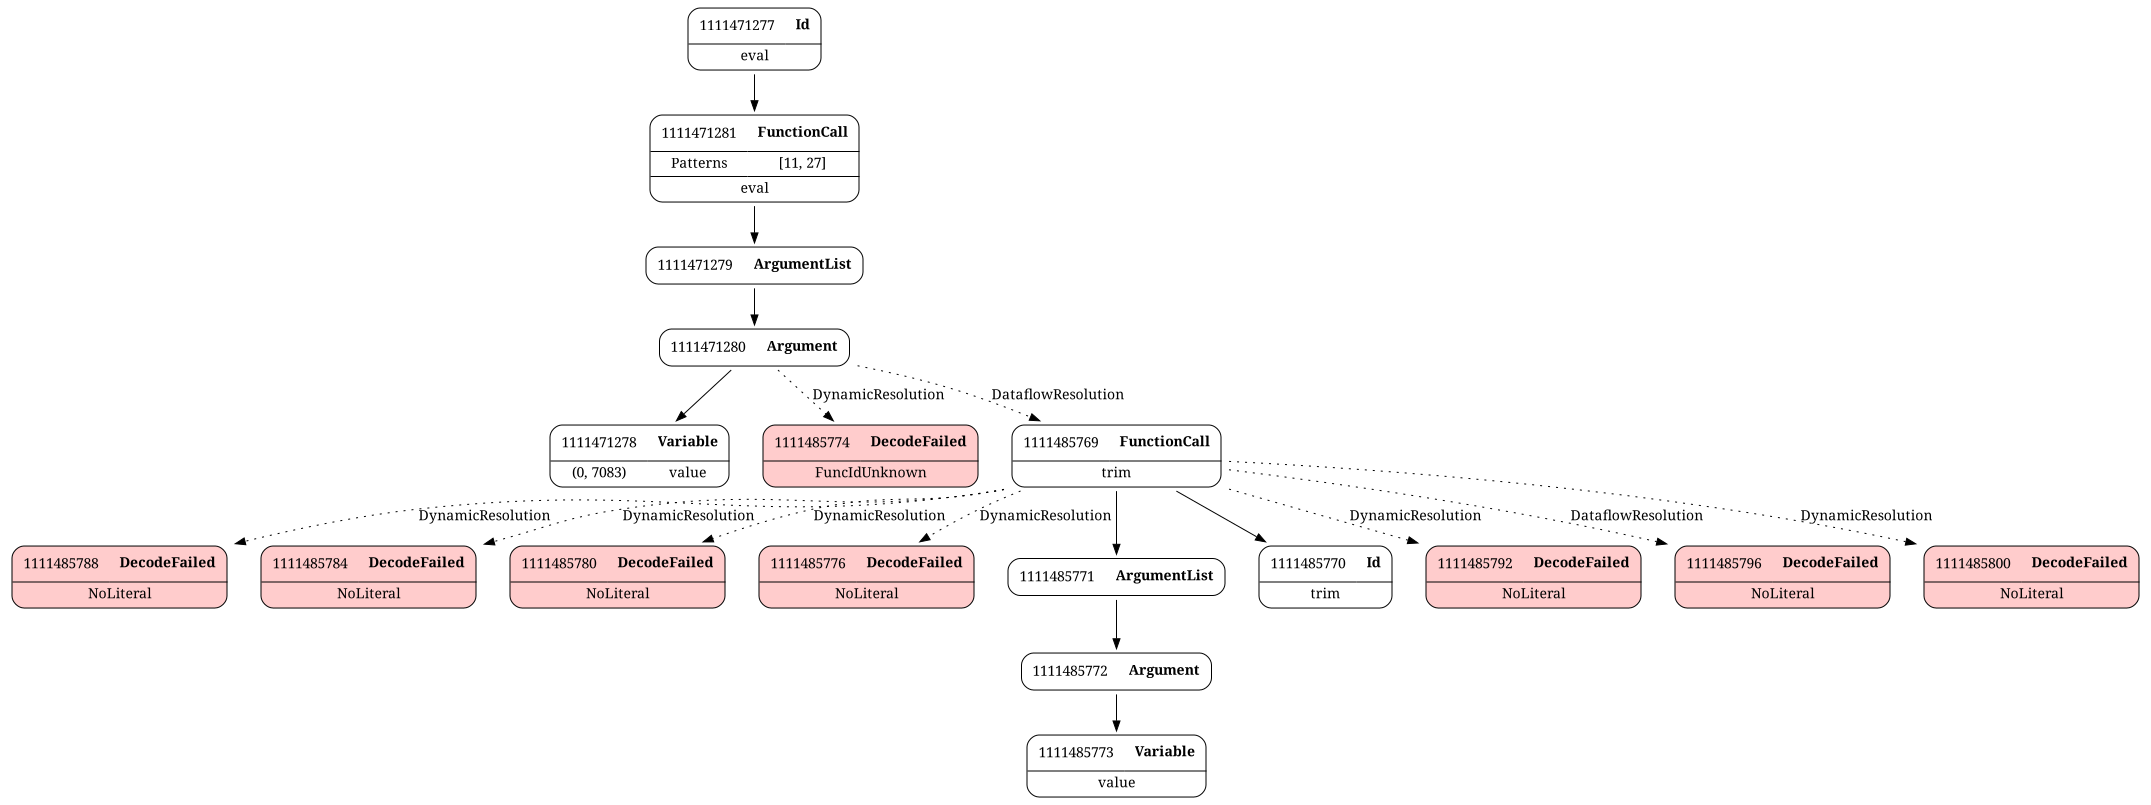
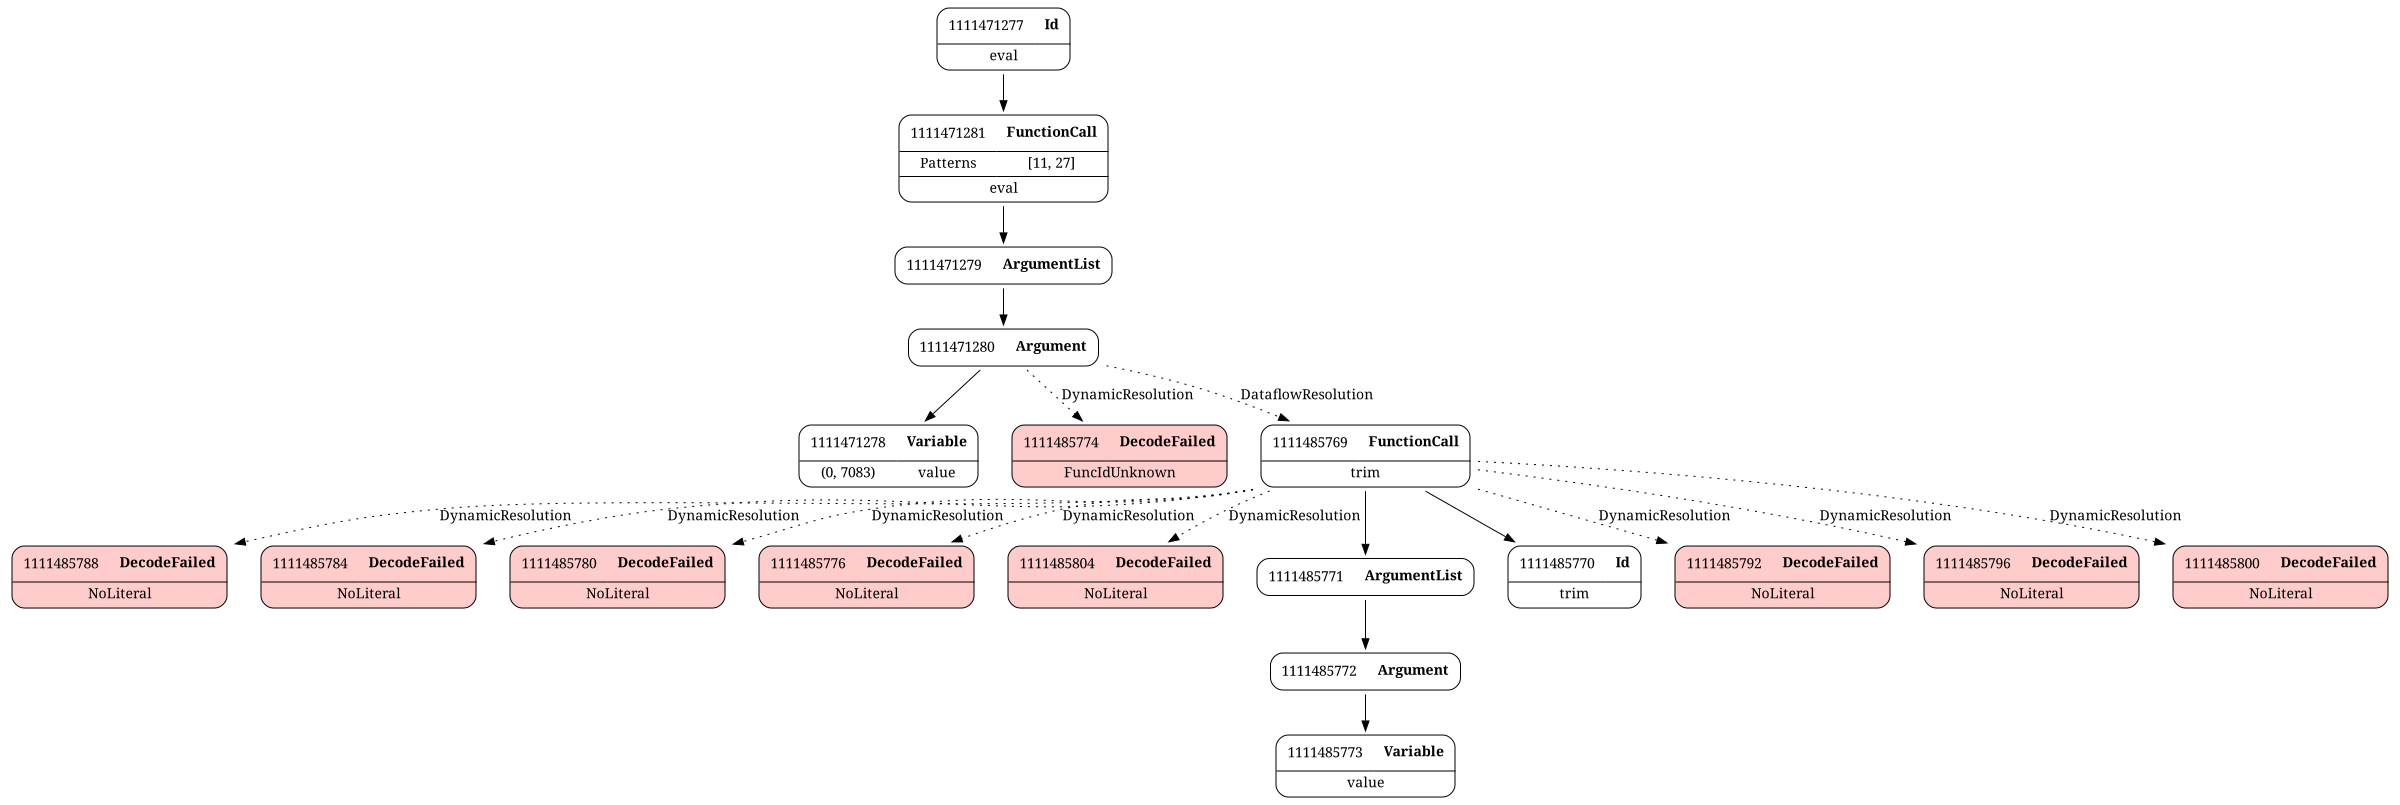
(1637, 516) -> (1886, 516)
none -> (1116, 577)
